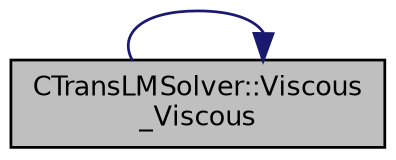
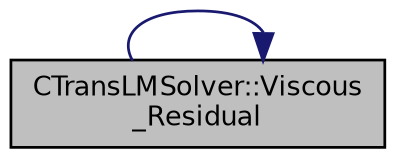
(198, 104) -> (198, 104)
